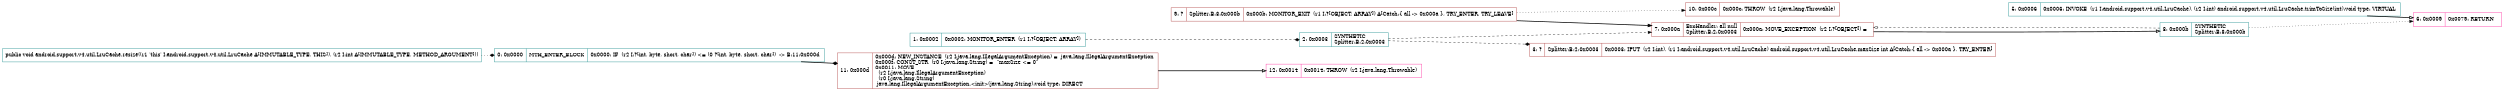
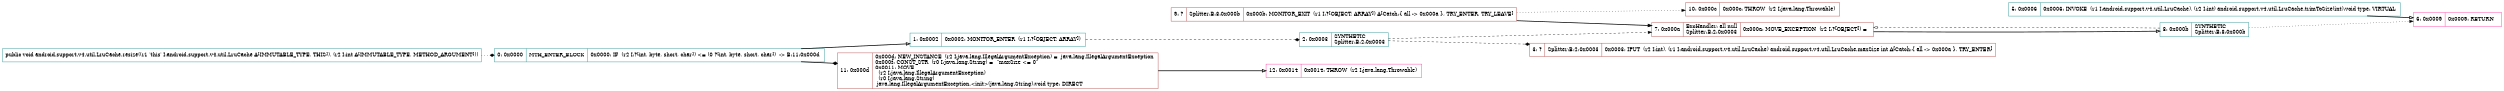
(2473, 19) -> (2473, 19)
none -> (854, 46)
